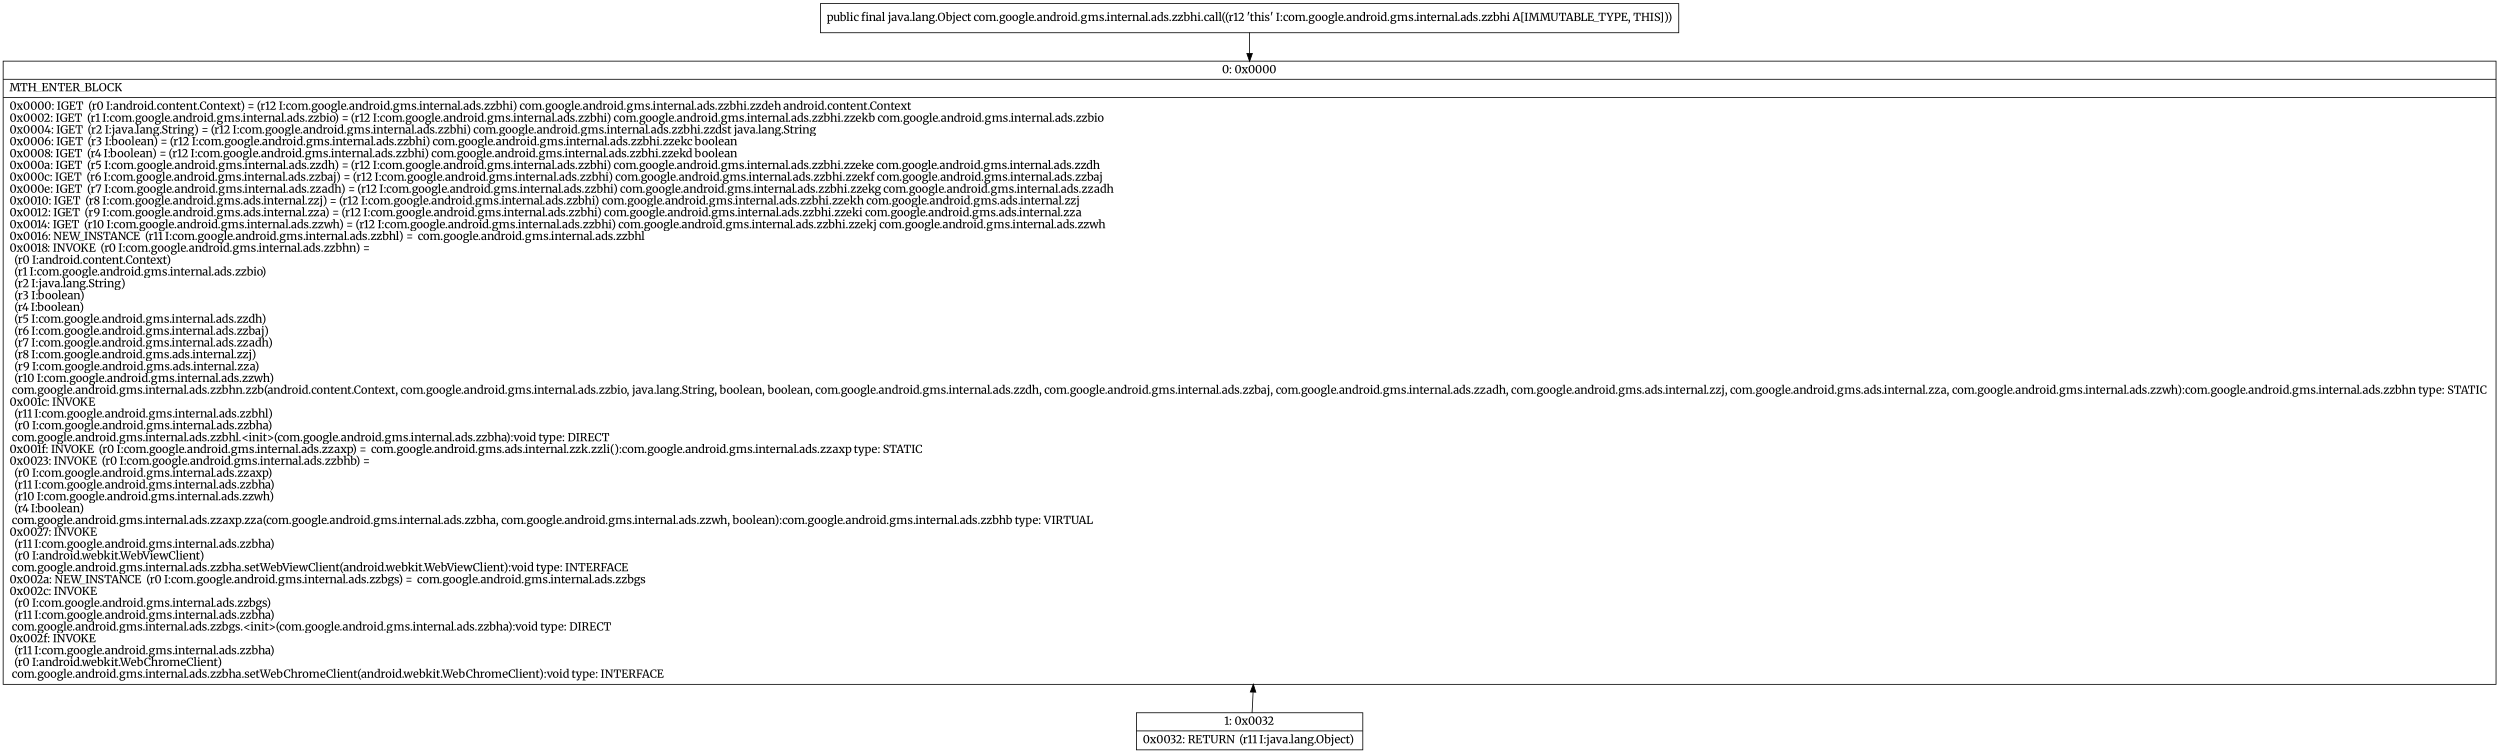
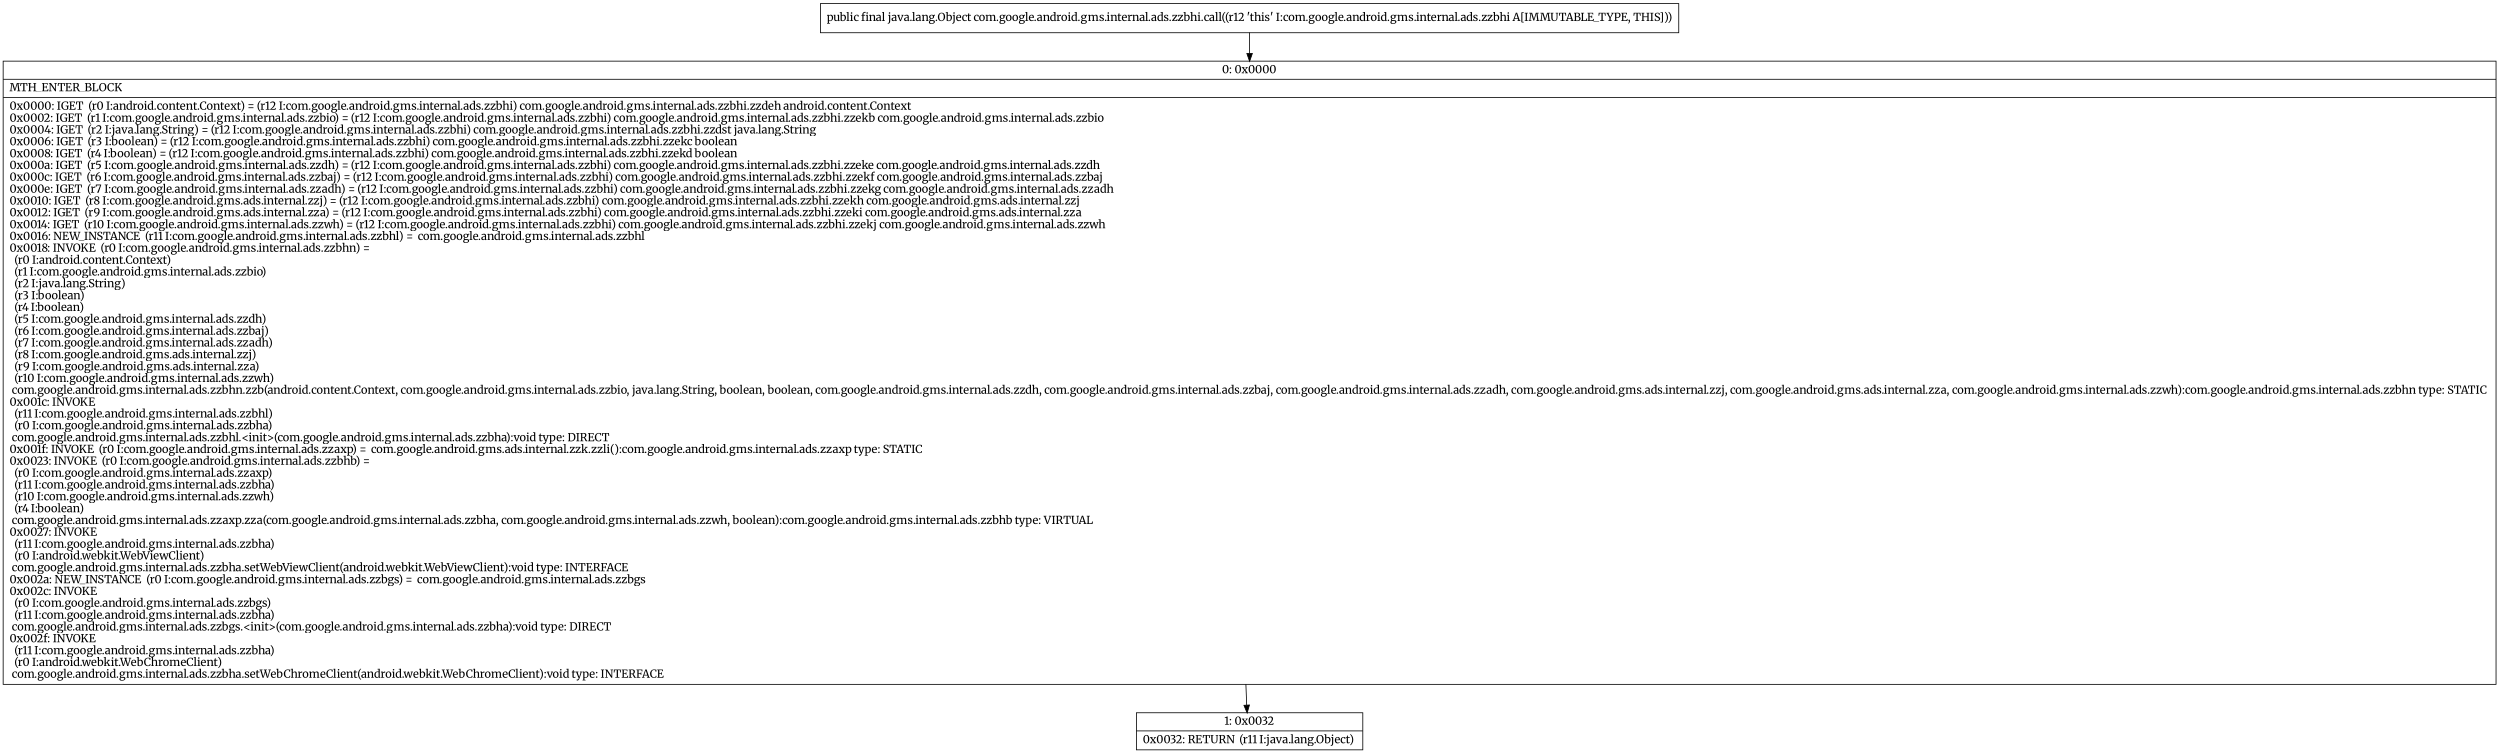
(1253, 703) -> (1246, 695)
